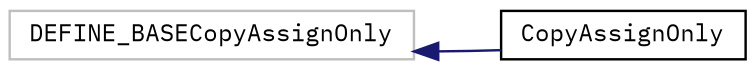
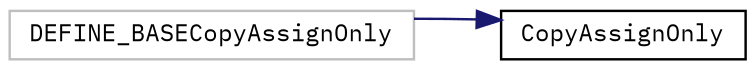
(470, 51) -> (445, 19)
